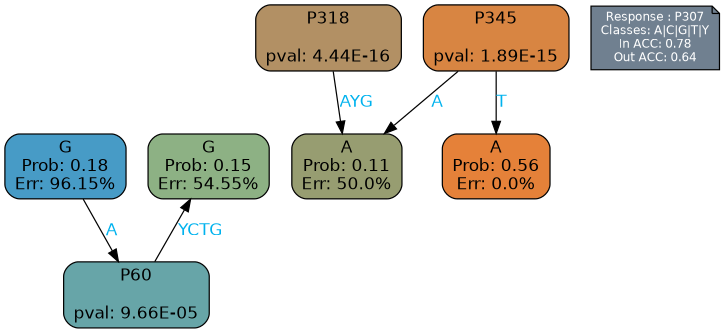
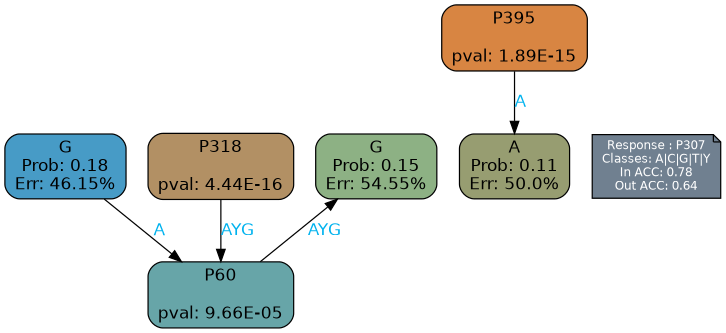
(496, 38) -> (515, 38)
(337, 96) -> (221, 224)
(65, 166) -> (65, 166)
(496, 166) -> none
(201, 231) -> (325, 231)
